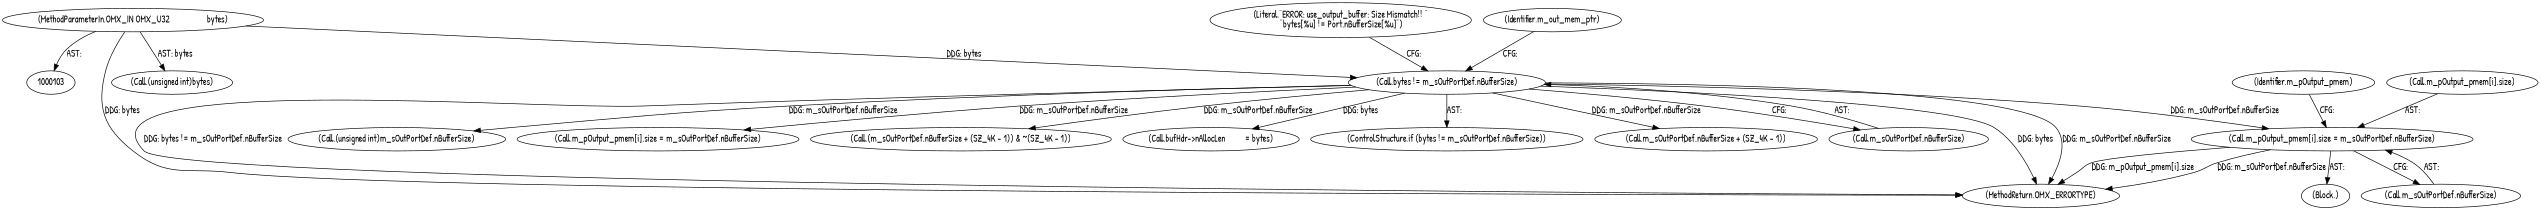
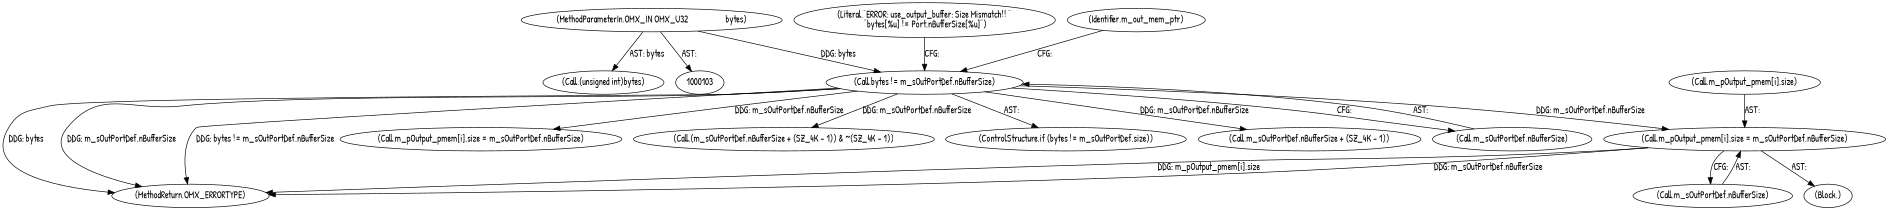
(2303, 83) -> none
(397, 139) -> none
(1211, 139) -> none
(1447, 139) -> (1066, 139)
(974, 191) -> none
